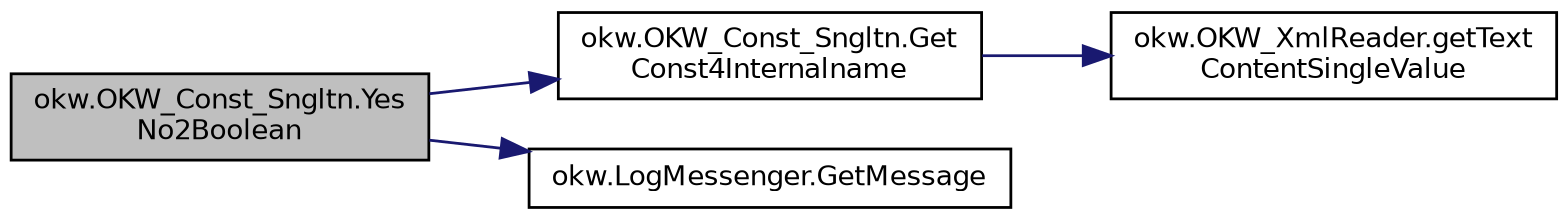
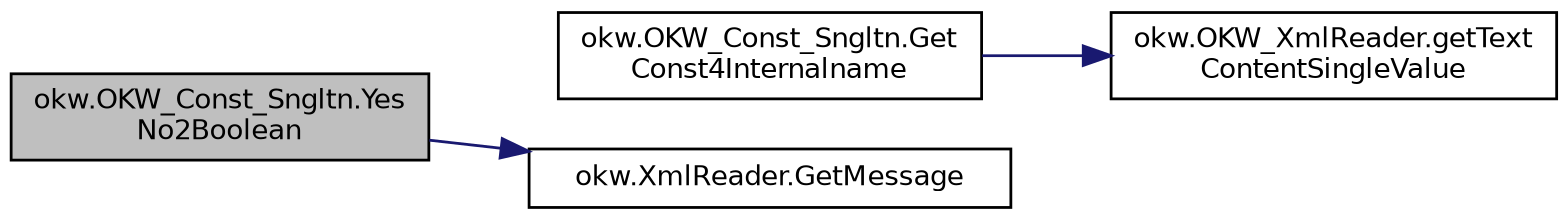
(480, 88) -> none
(770, 178) -> (770, 178)
